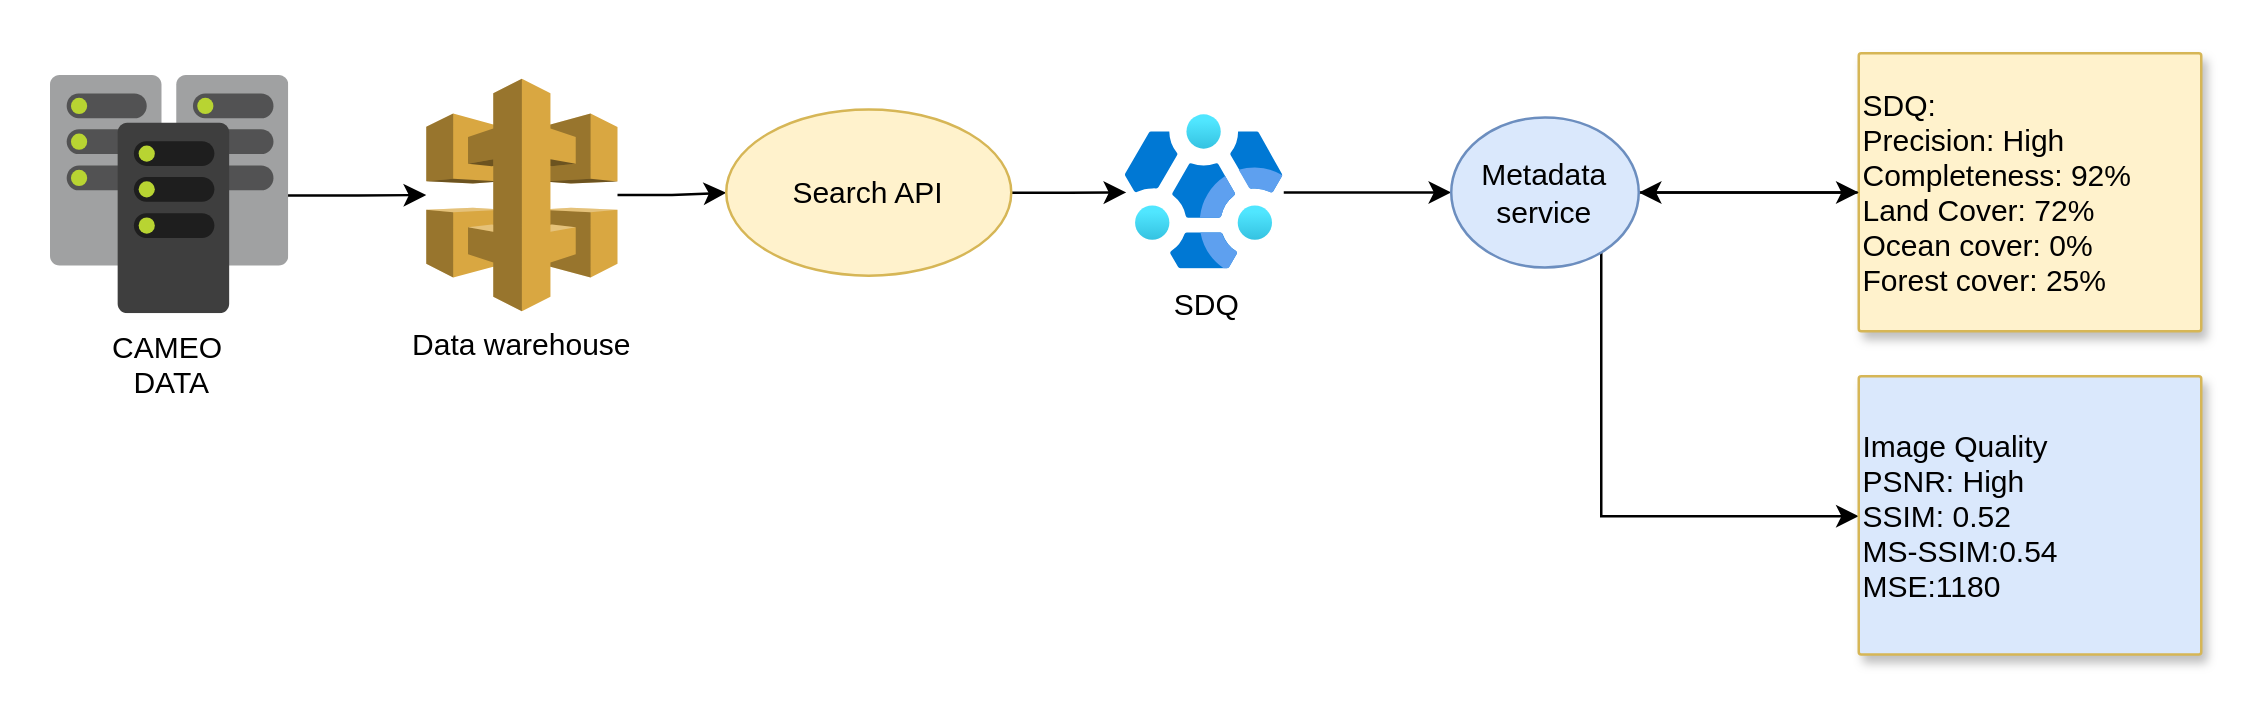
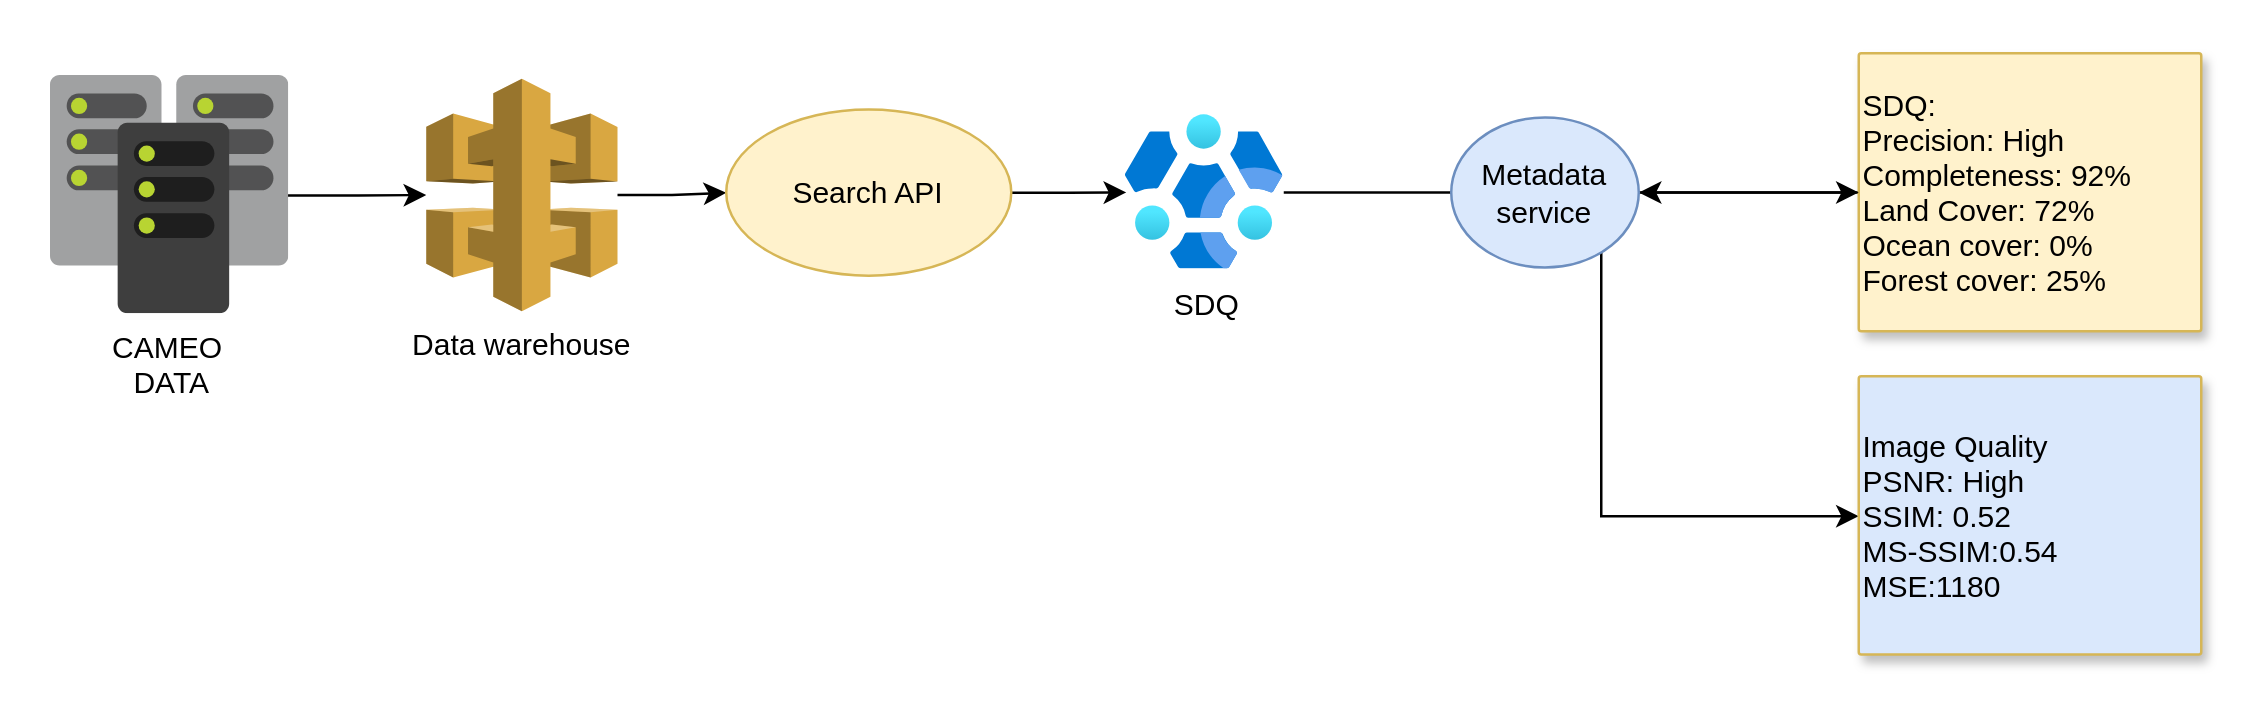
(1433, 193) -> (1439, 193)
